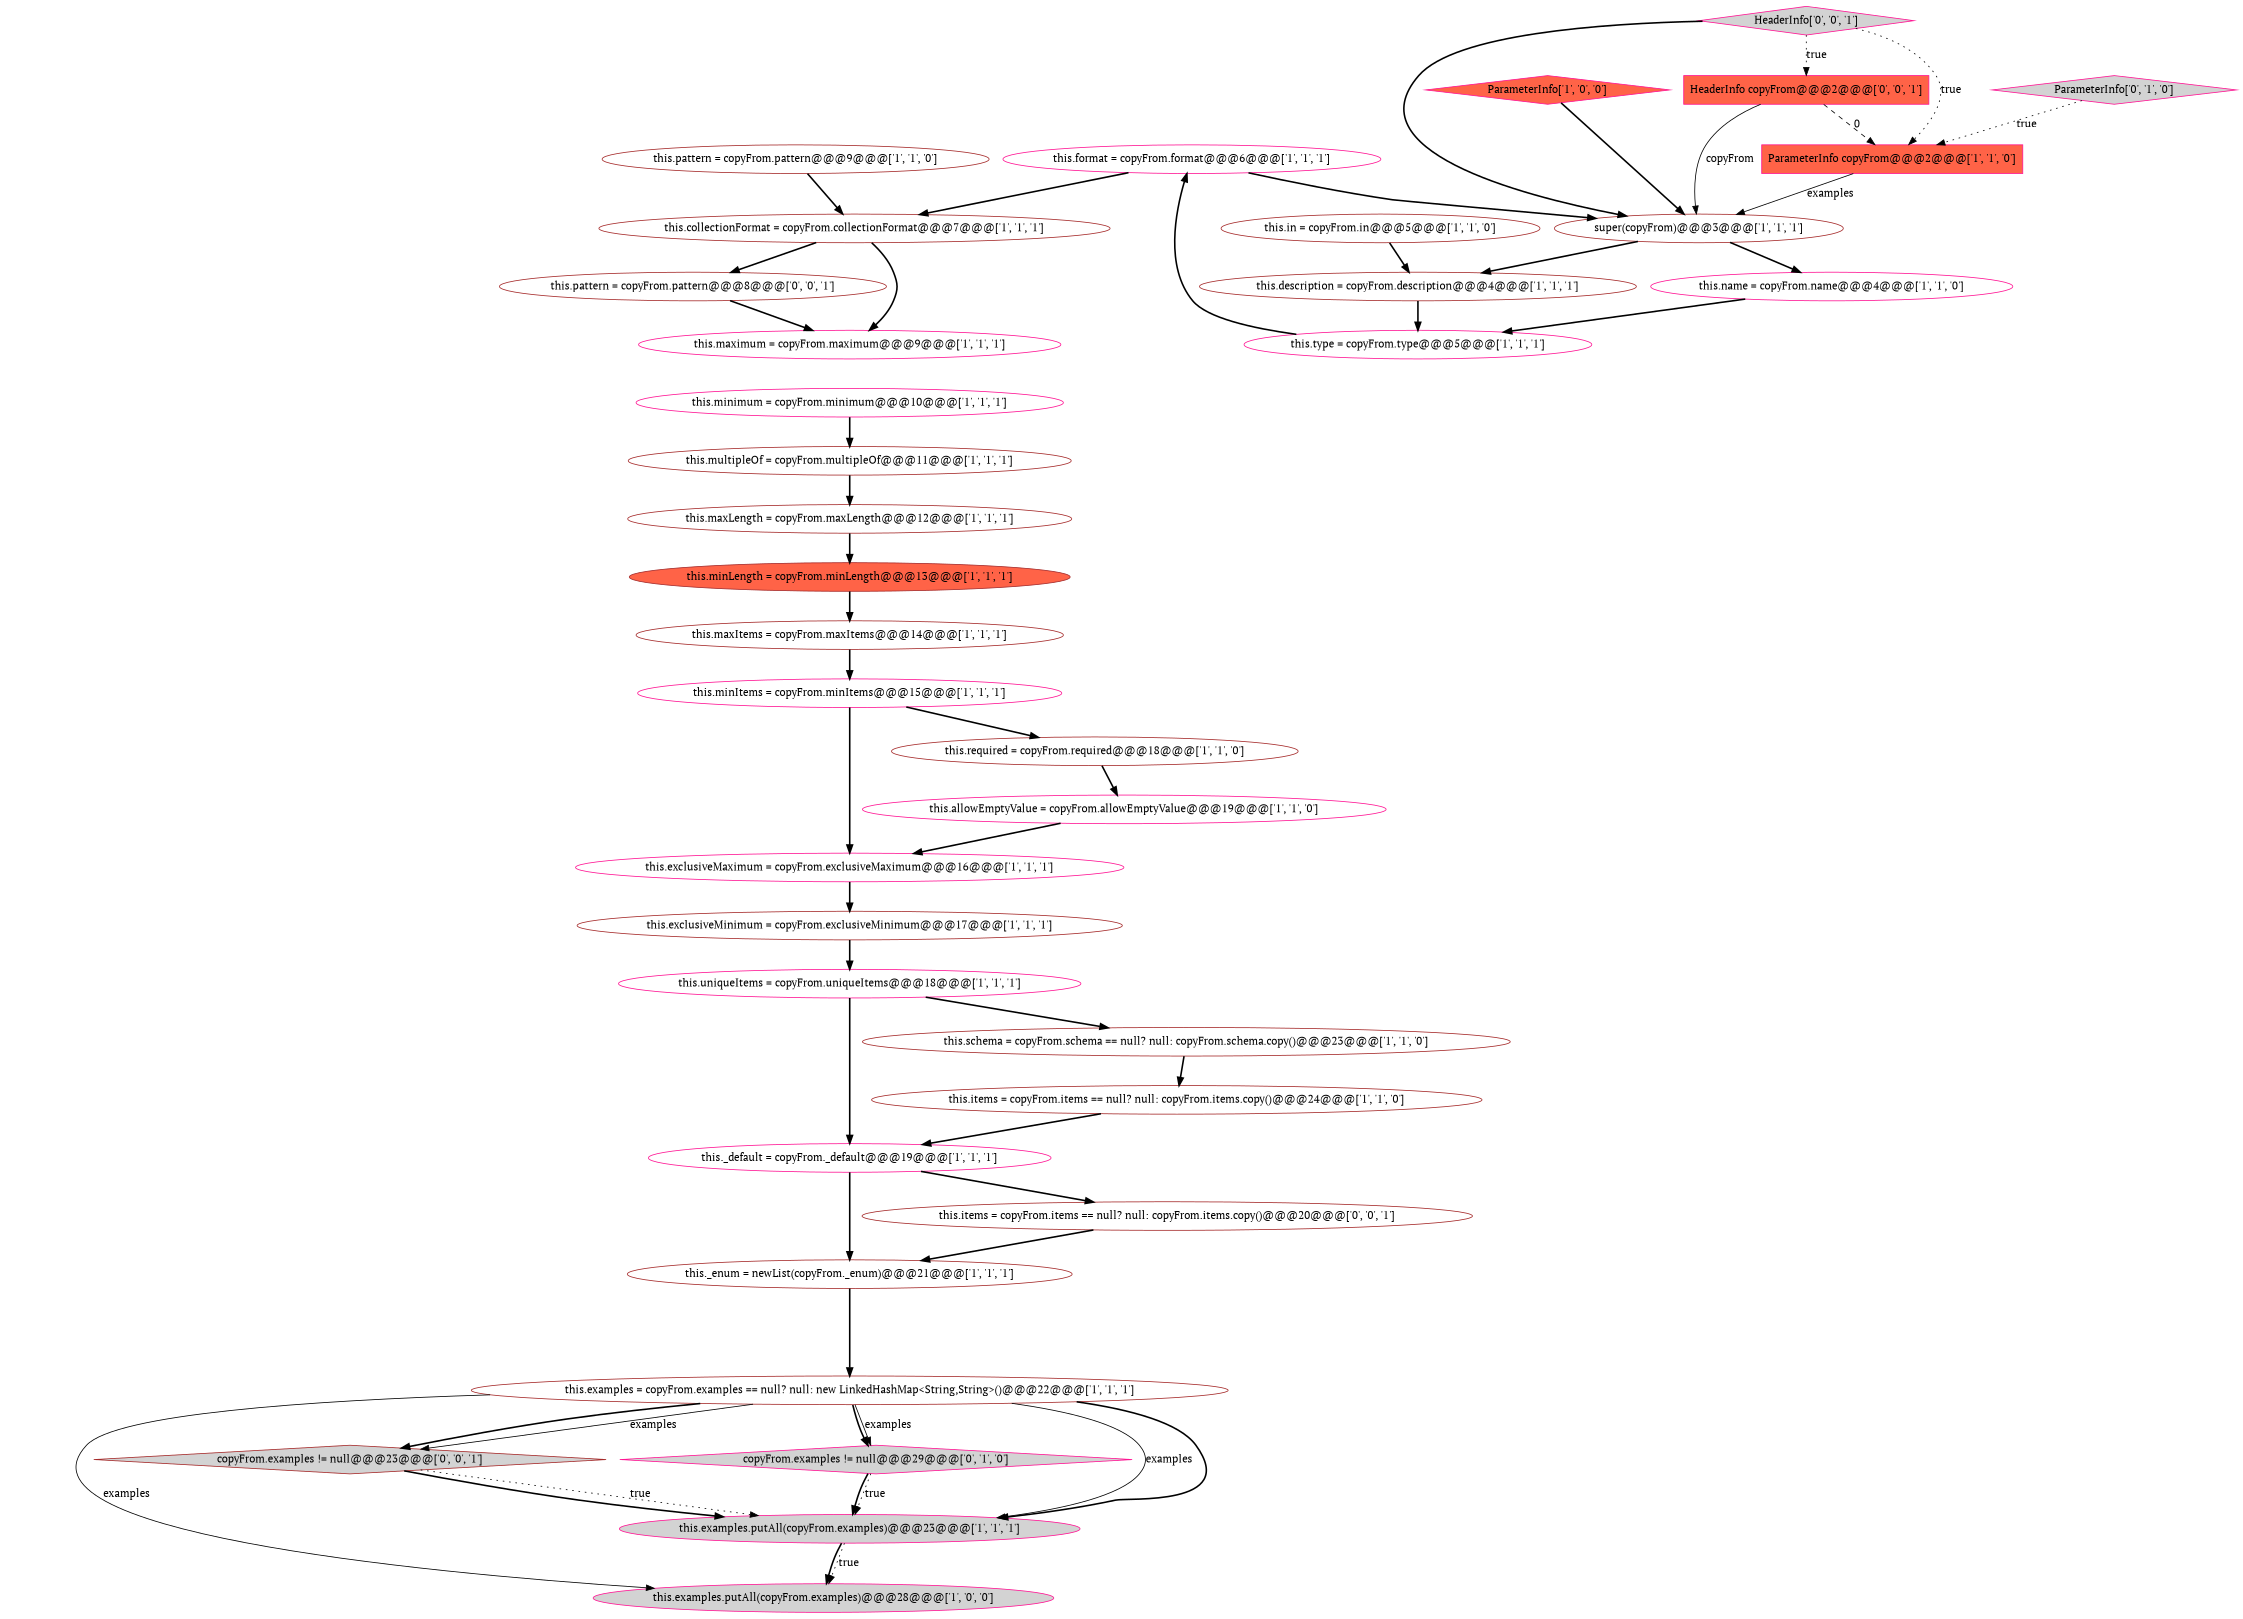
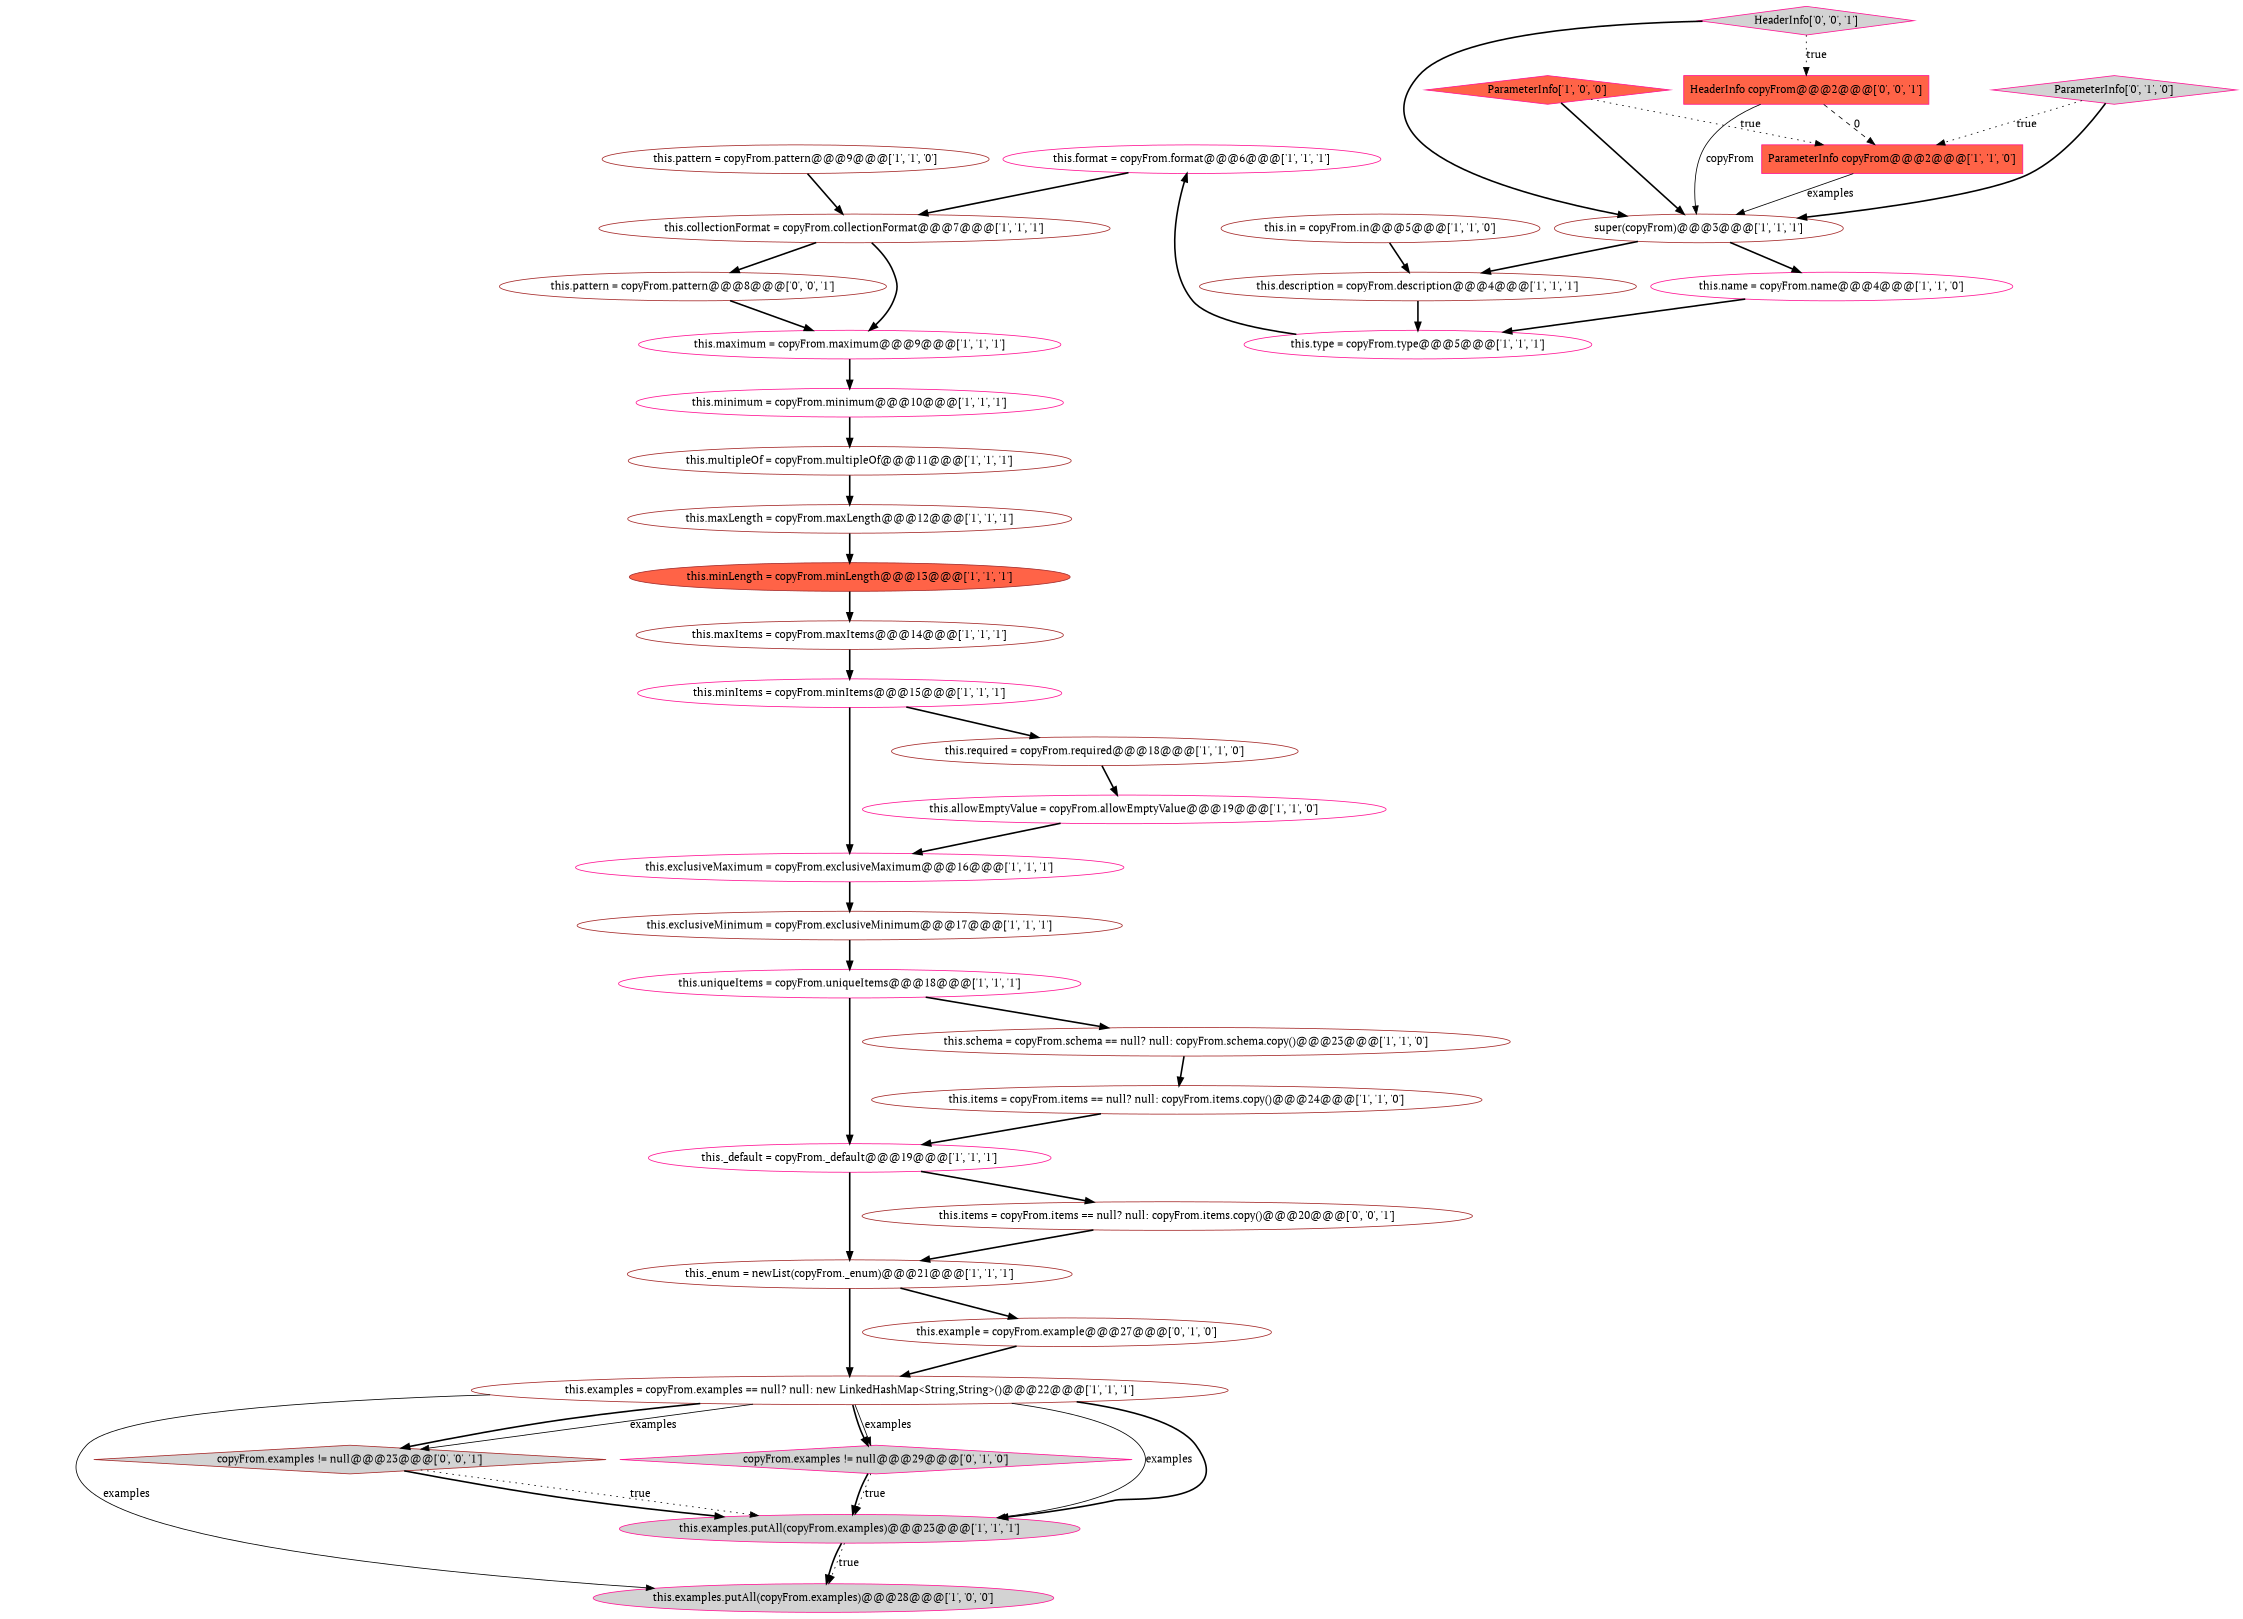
(1929, 67) -> (1703, 121)
(1417, 202) -> (1971, 192)
none -> (850, 370)
none -> (1067, 1332)
